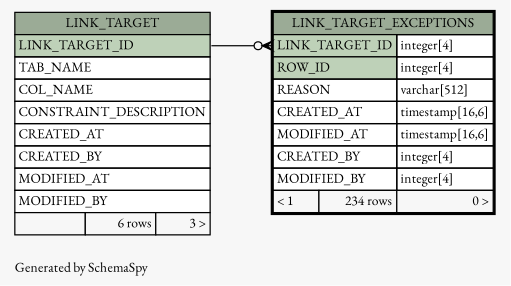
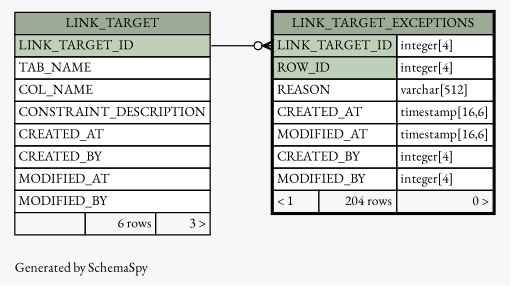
(369, 201) -> (369, 201)
